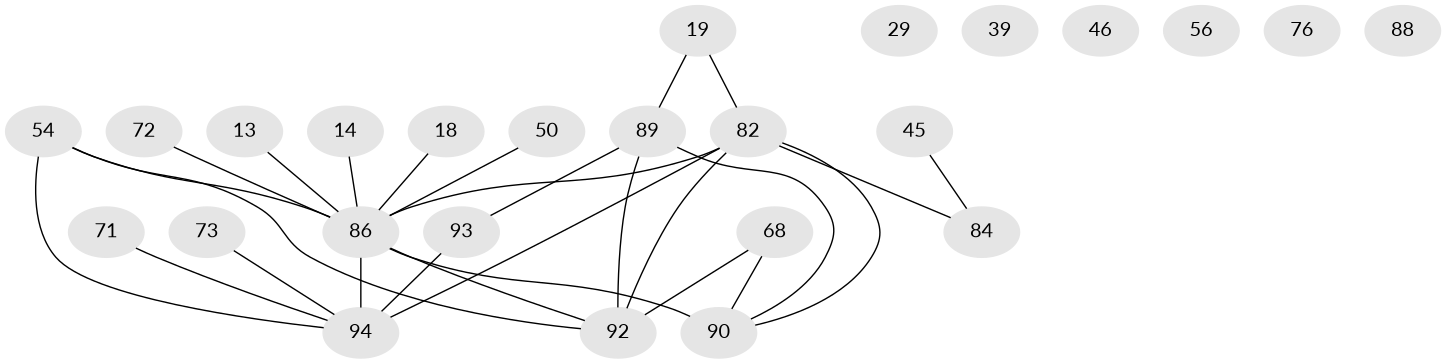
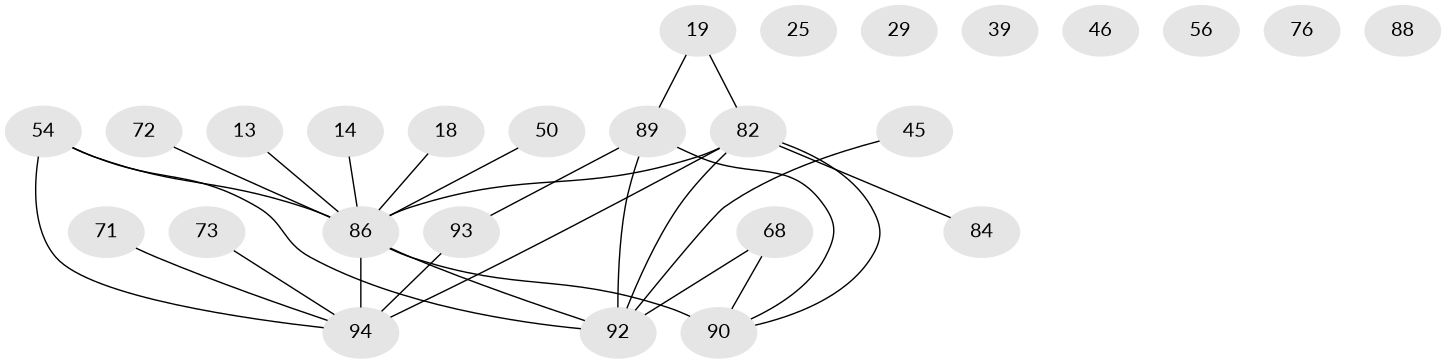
none -> (799, 31)
(948, 182) -> (738, 198)
